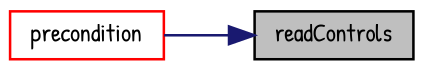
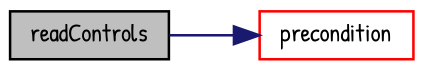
(196, 35) -> (201, 35)
